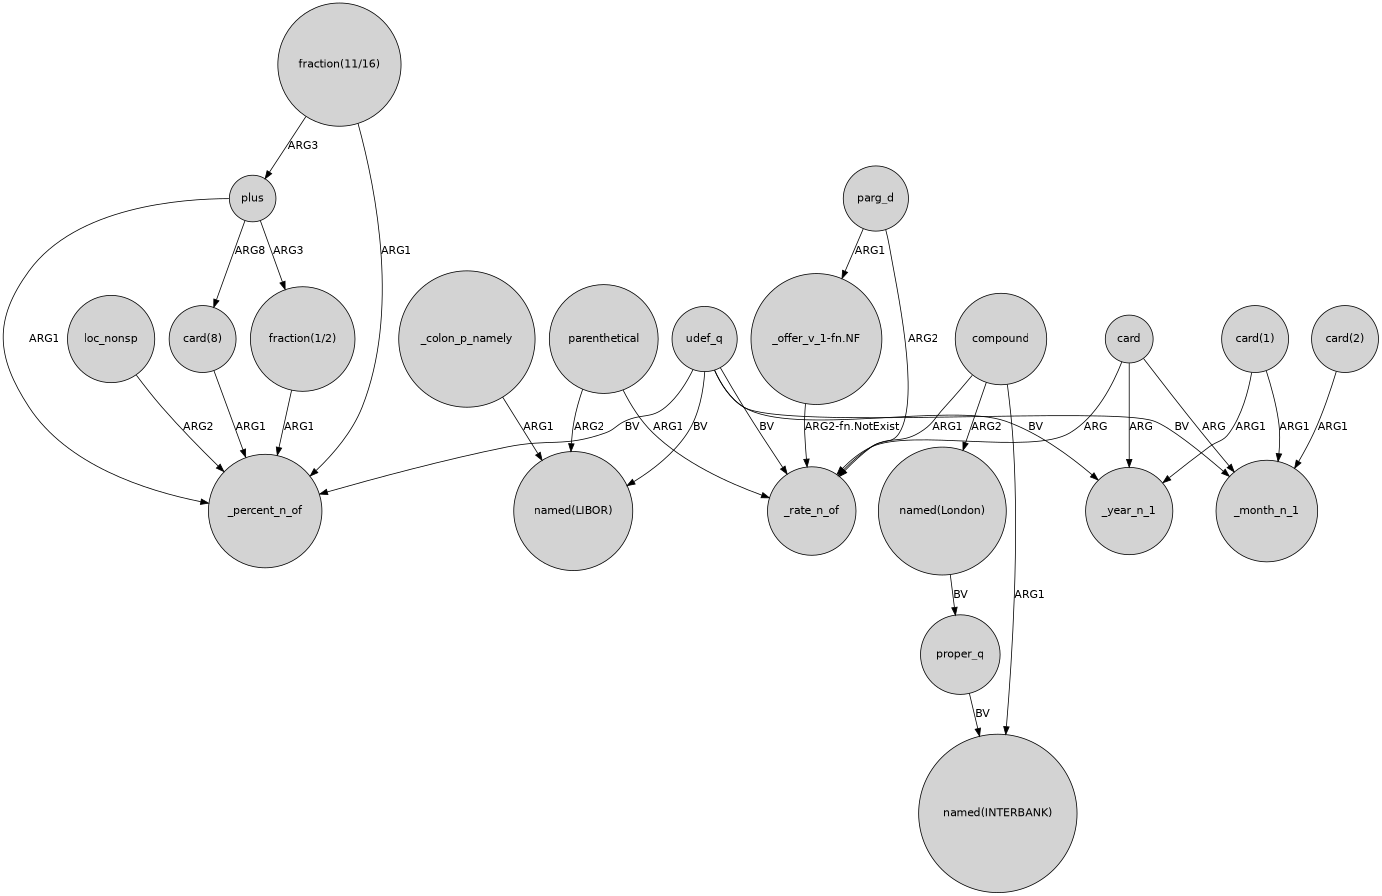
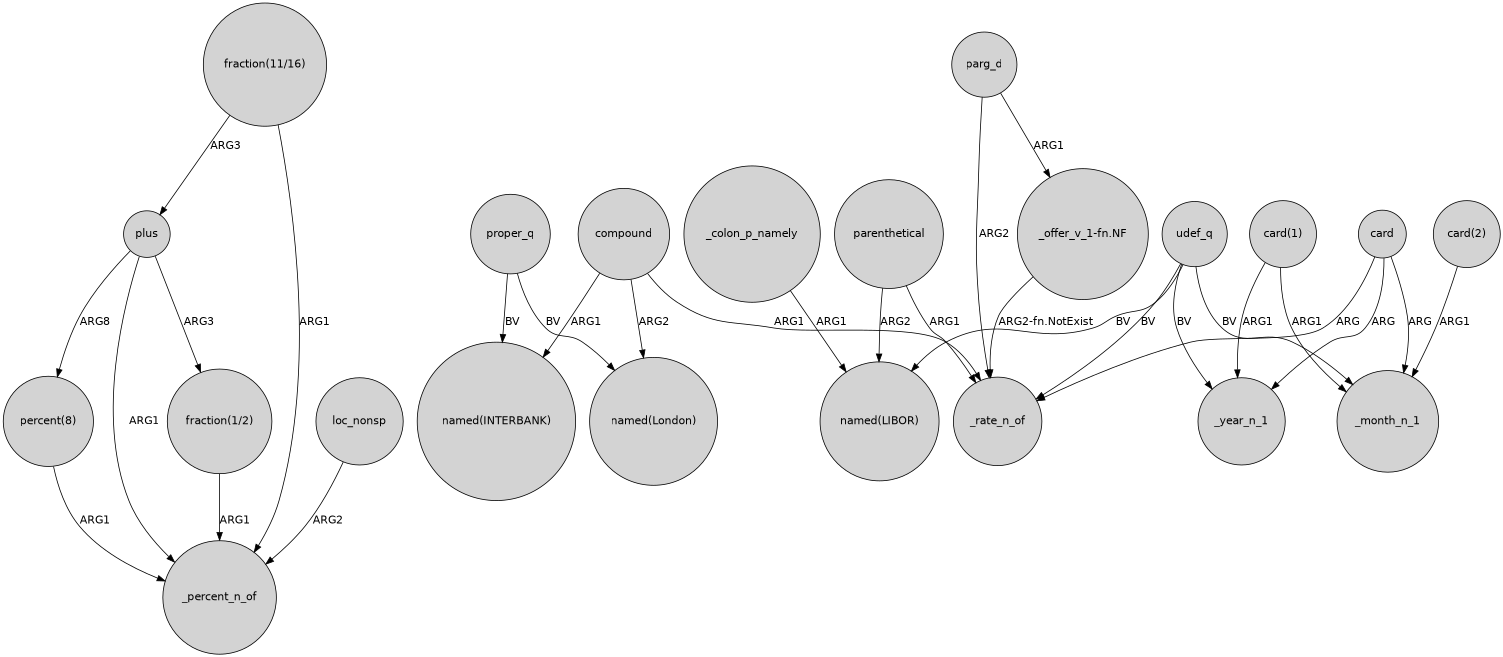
(203, 339) -> (48, 421)
(521, 445) -> none
(952, 591) -> (551, 332)
